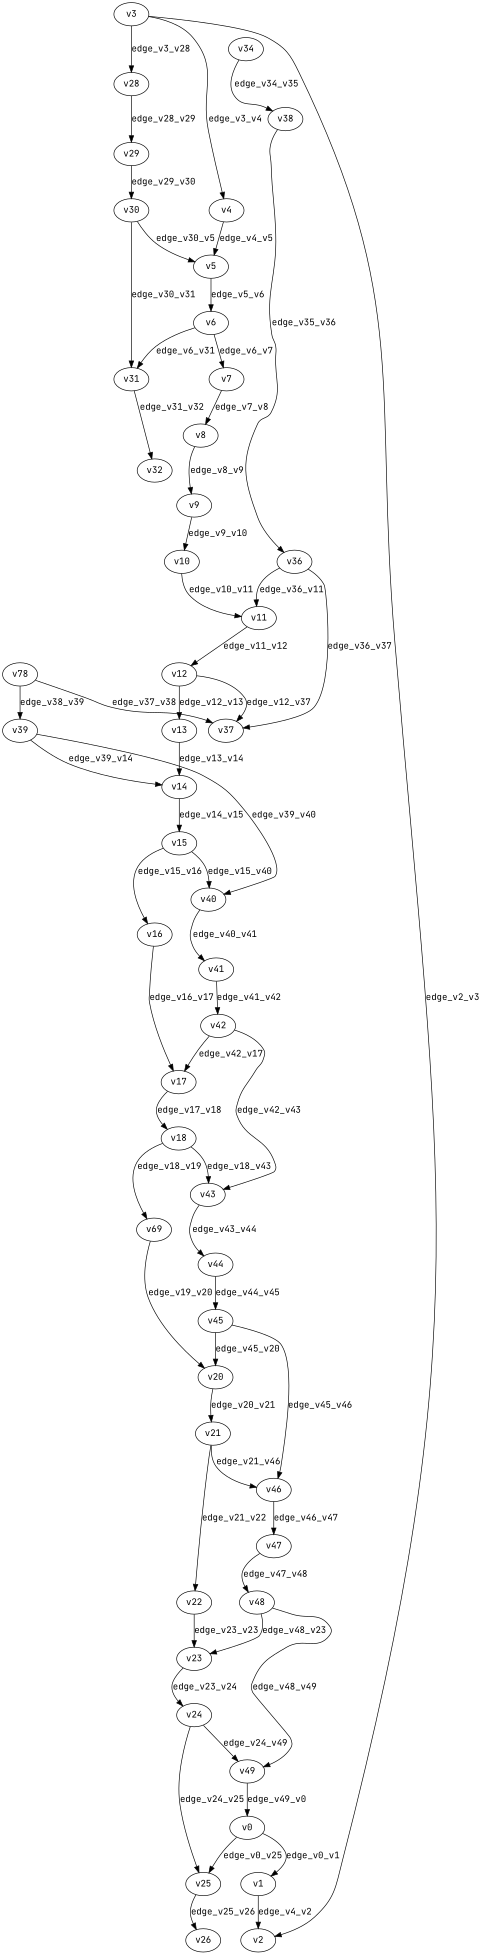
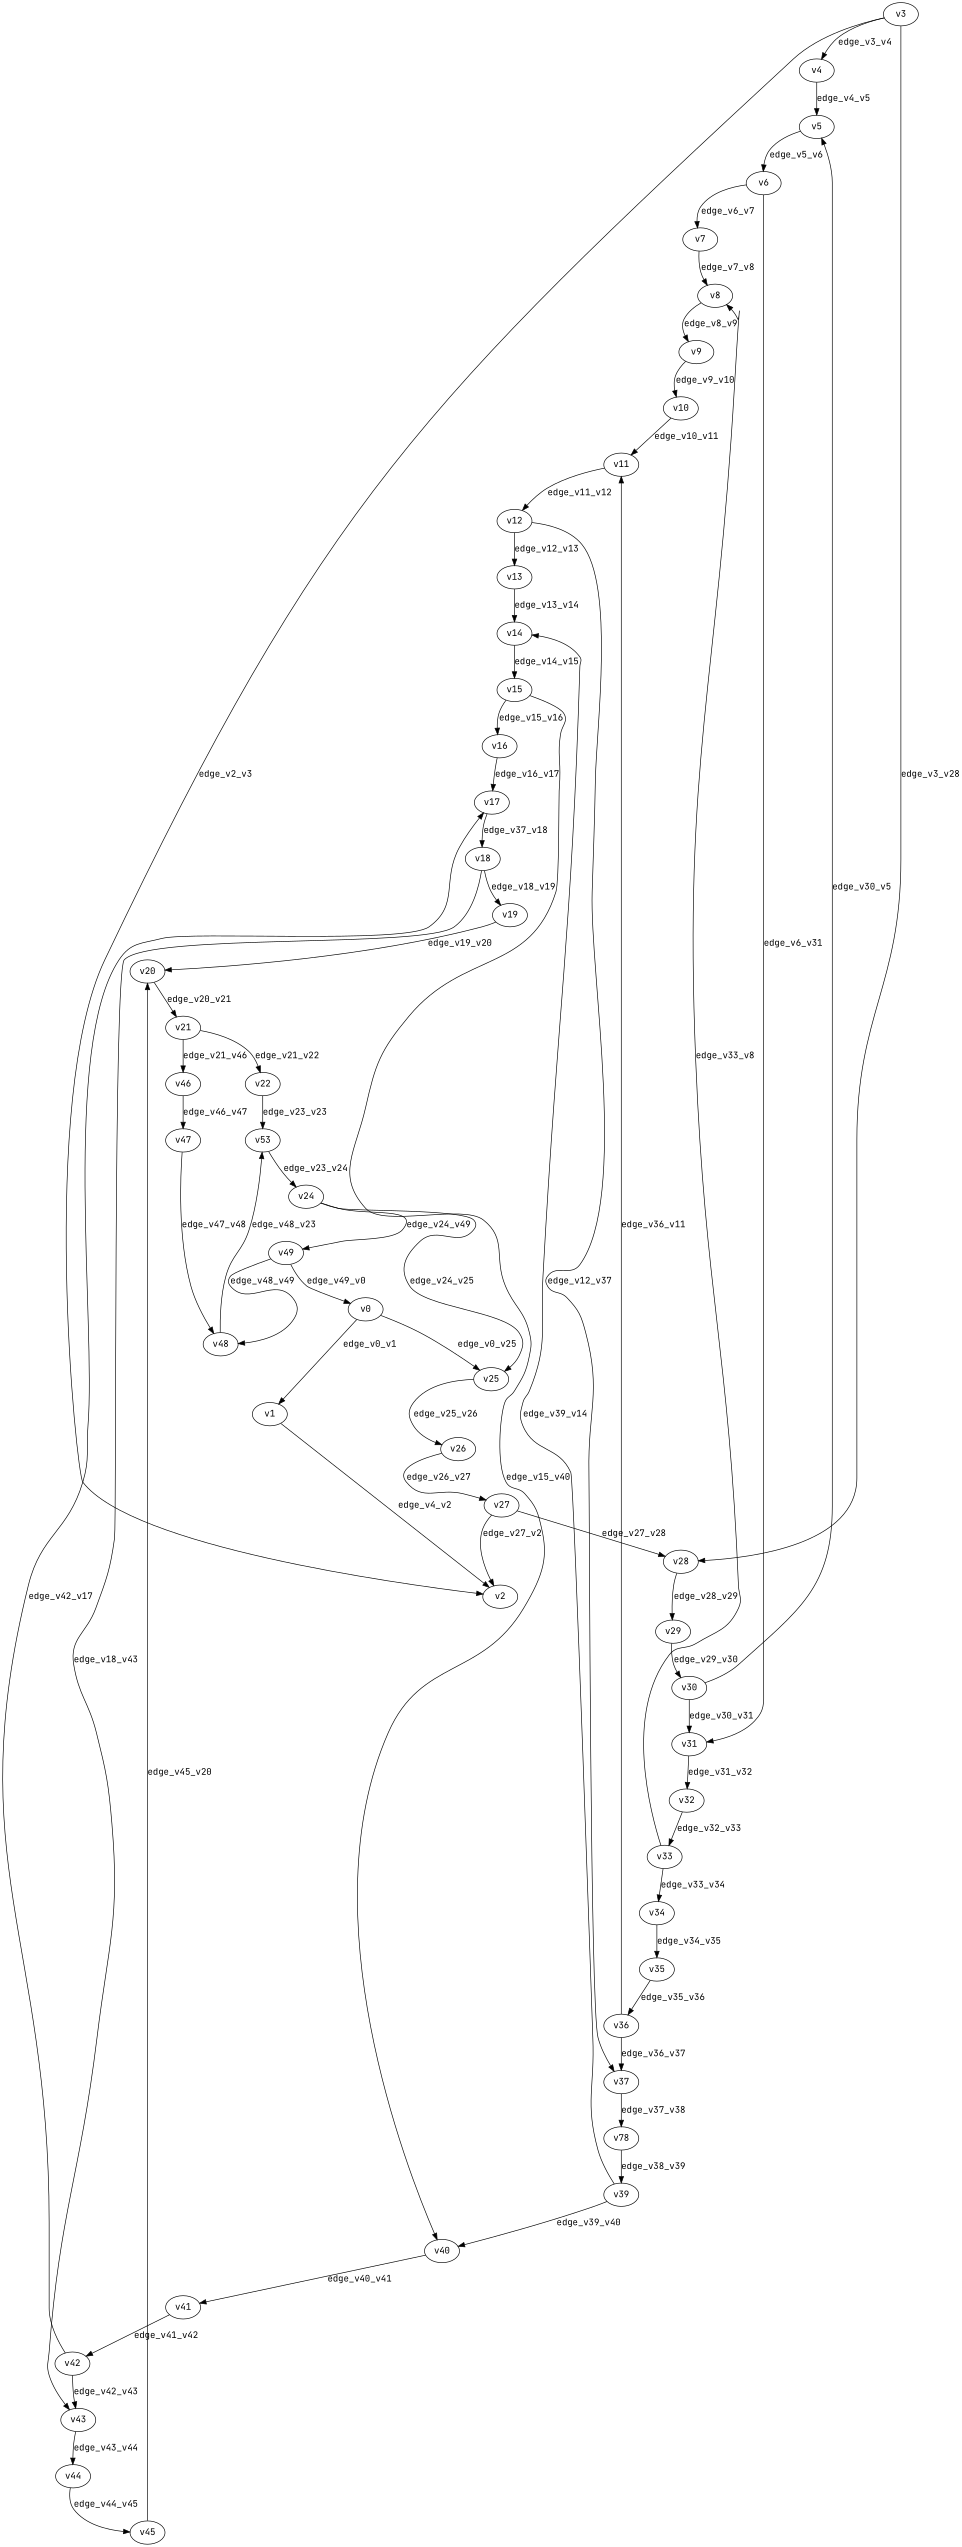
(285, 119) -> (657, 1969)
(119, 709) -> (621, 2107)
(190, 1110) -> (516, 831)
(154, 1230) -> (510, 915)
(289, 1381) -> none
none -> (502, 1505)
(270, 1658) -> (274, 1290)
(194, 1659) -> (263, 1140)
none -> (665, 1857)
